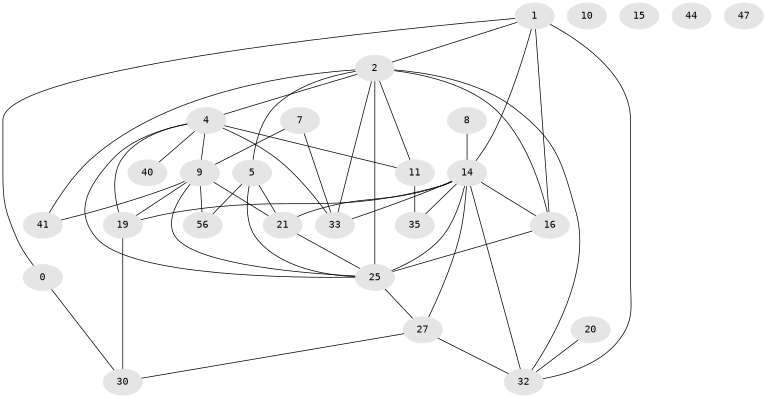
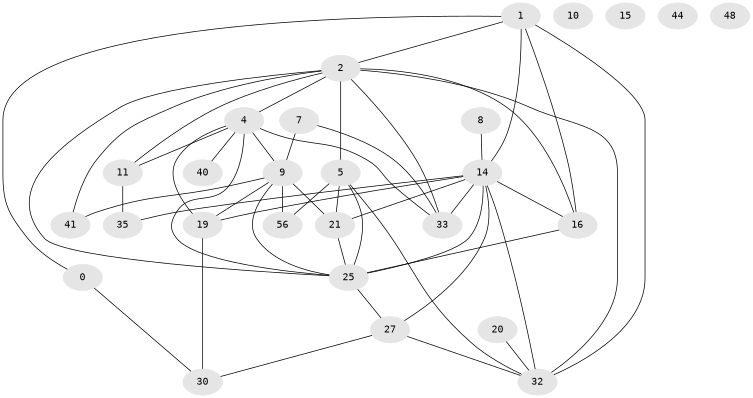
(744, 16) -> (730, 16)
none -> (425, 290)
